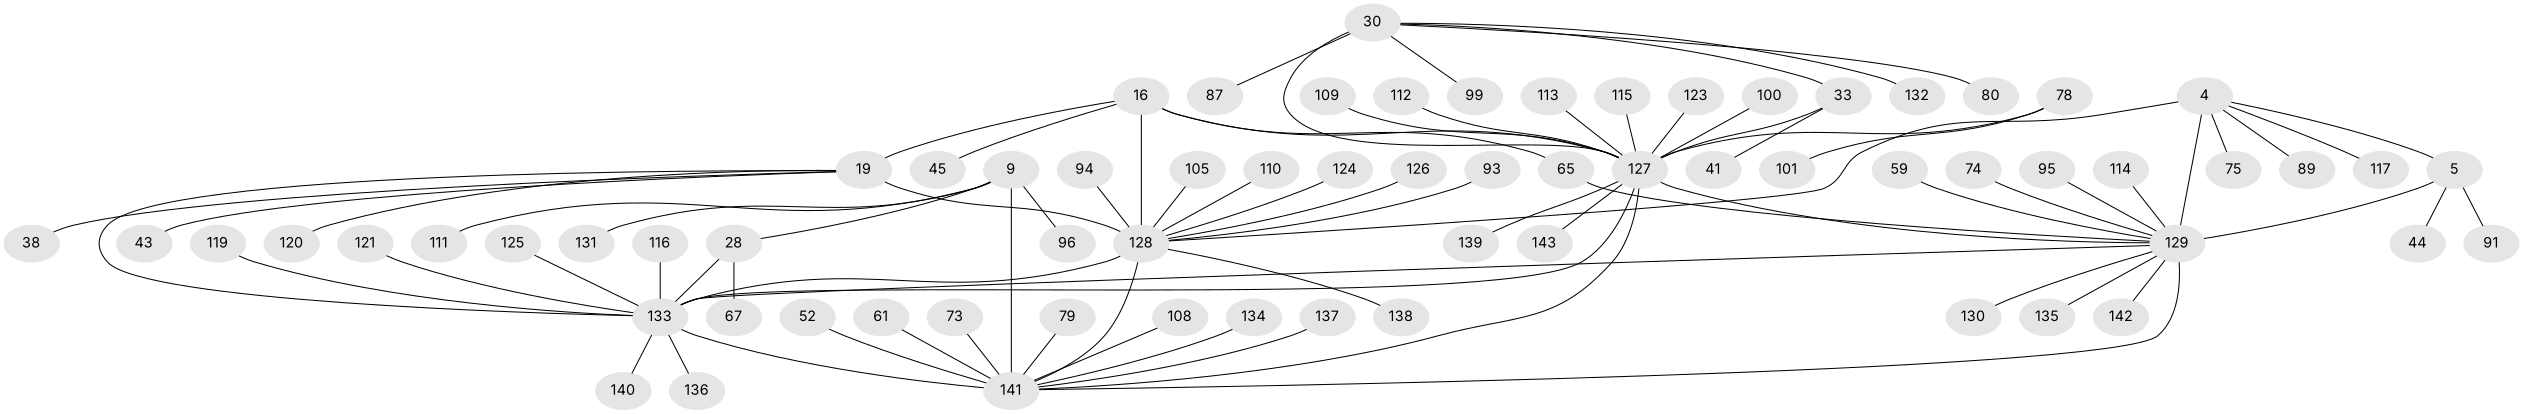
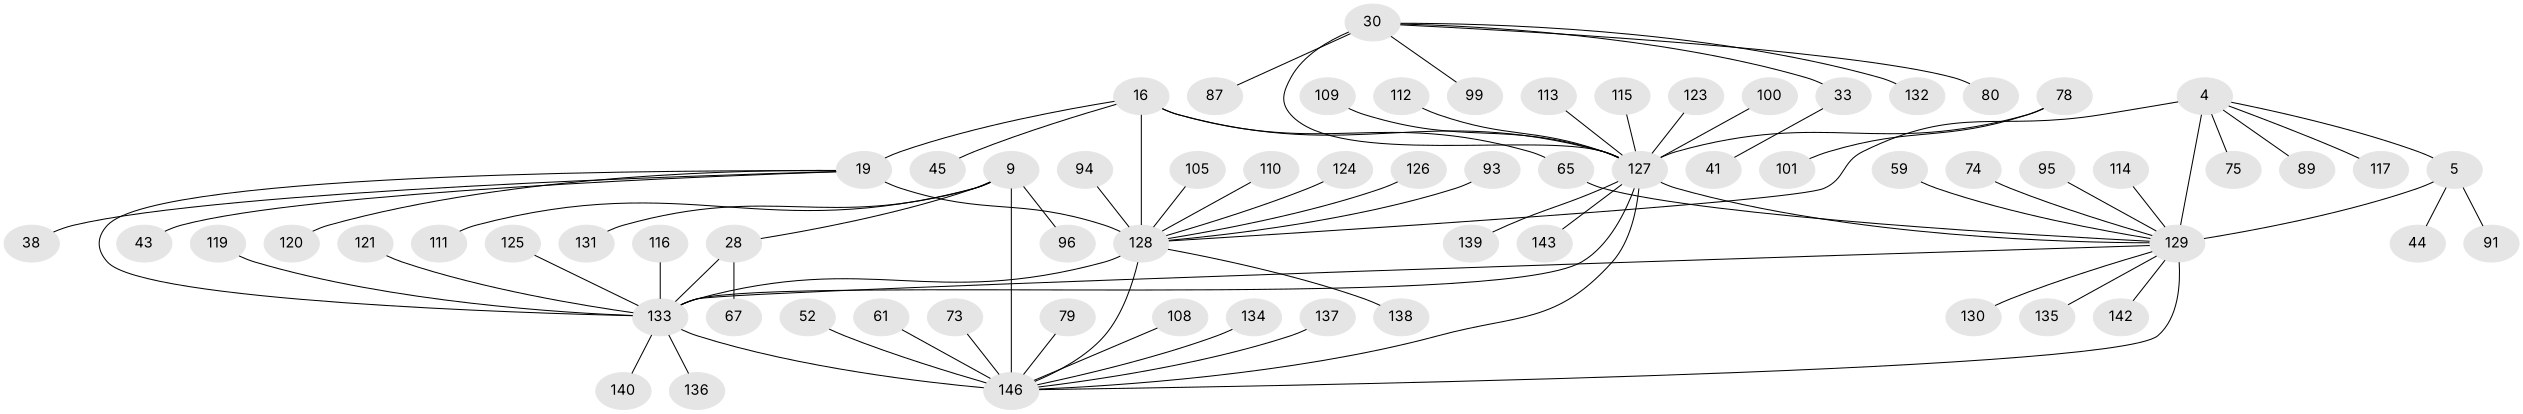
(1758, 129) -> none
(1011, 391) -> (1011, 391)
